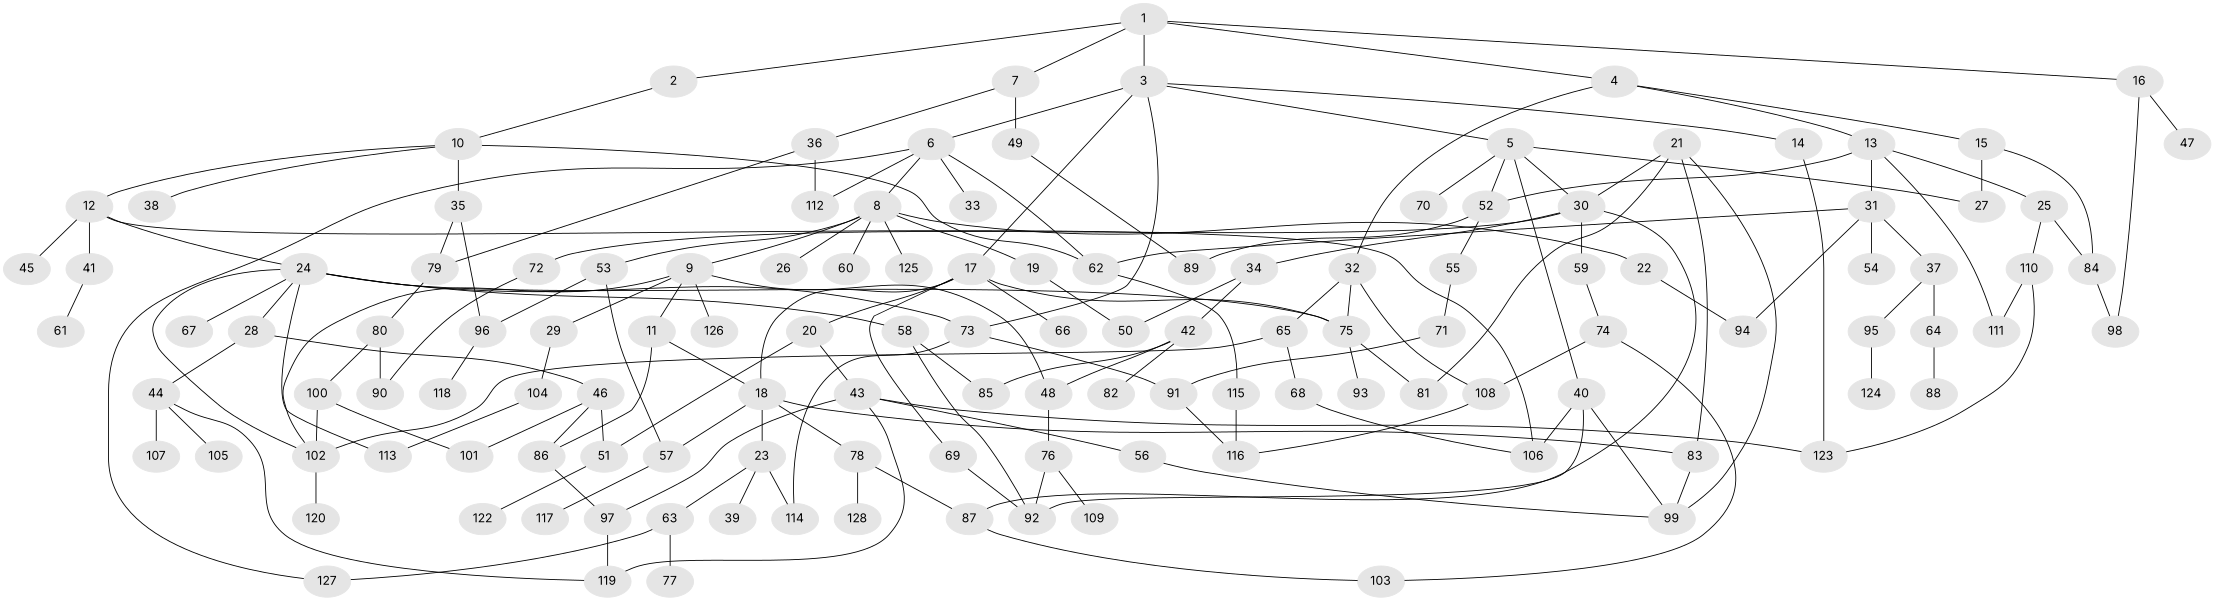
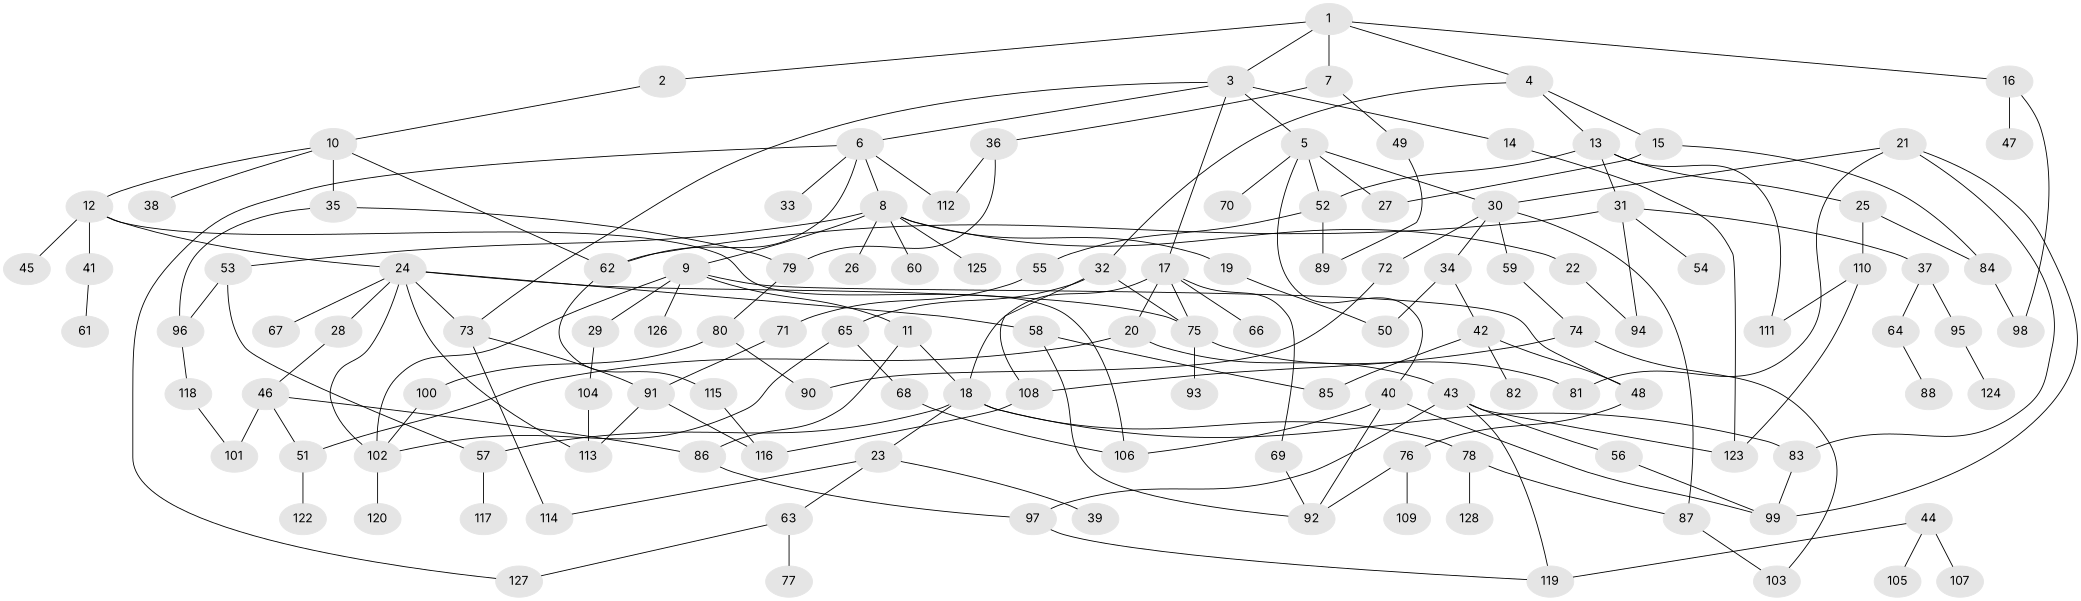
(204, 363) -> none
none -> (620, 425)
(392, 427) -> (211, 425)
